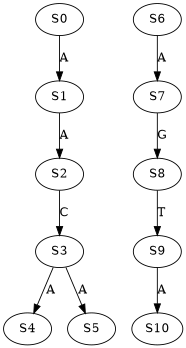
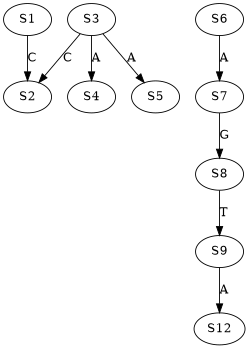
(60, 20) -> none
(64, 136) -> (32, 58)
(60, 208) -> (62, 55)
(157, 329) -> (220, 329)
